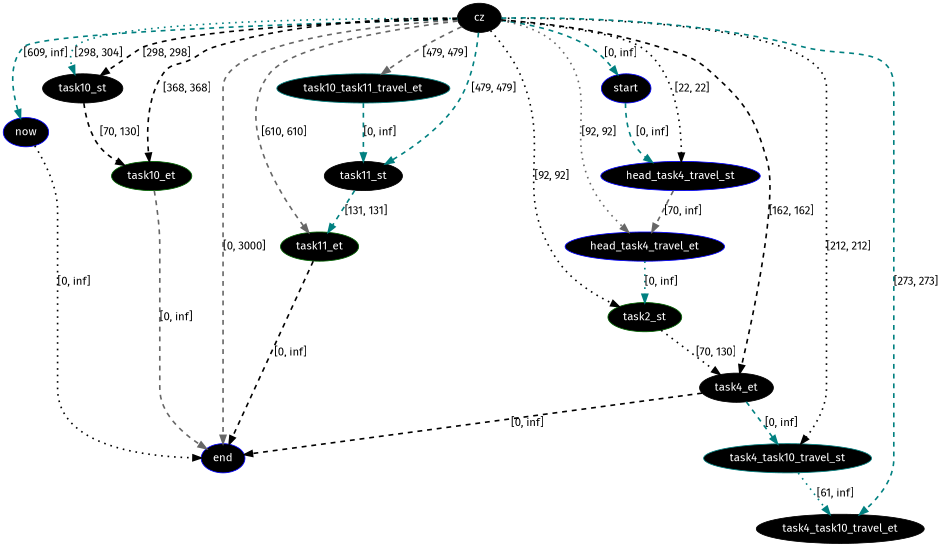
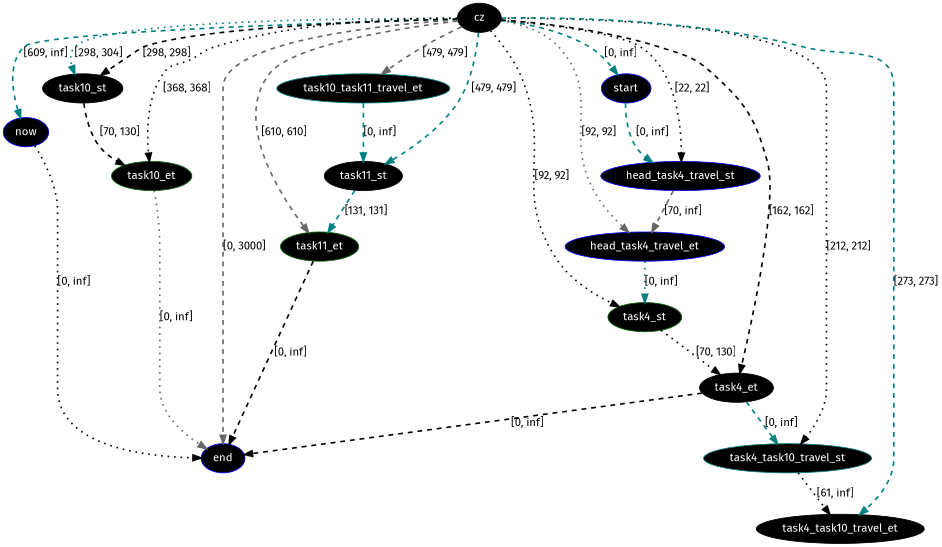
(265, 35) -> (265, 35)
(645, 317) -> (645, 317)
(160, 325) -> (160, 325)
(812, 490) -> (812, 490)
